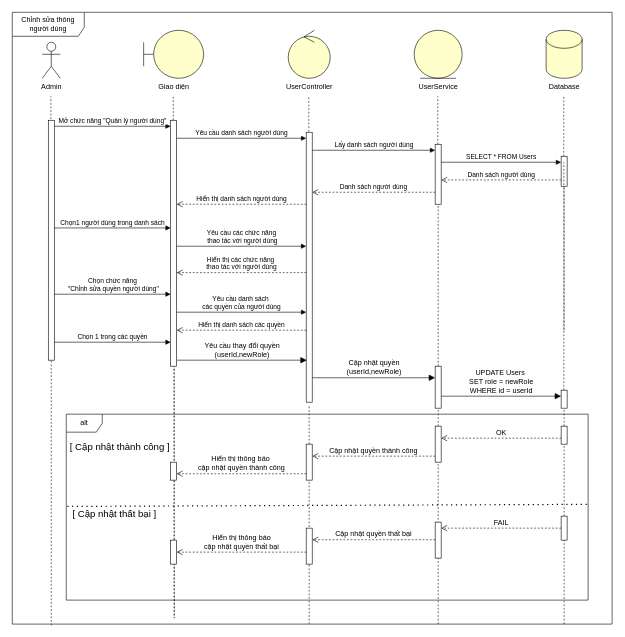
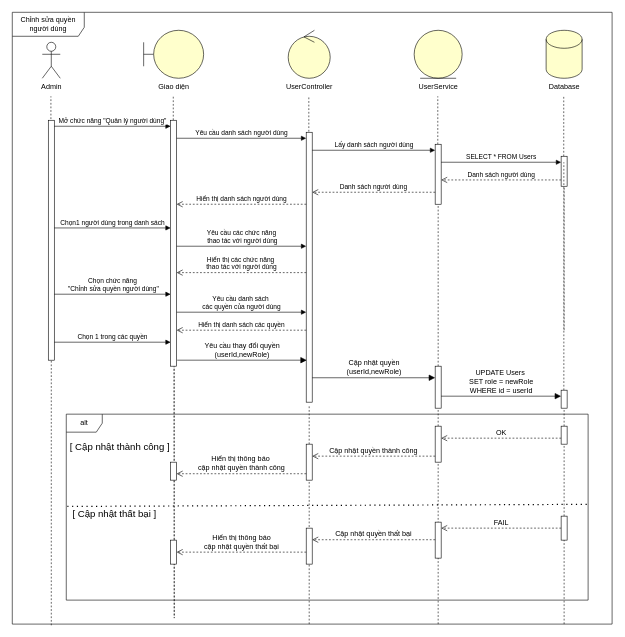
(48, 24) -> (48, 24)
